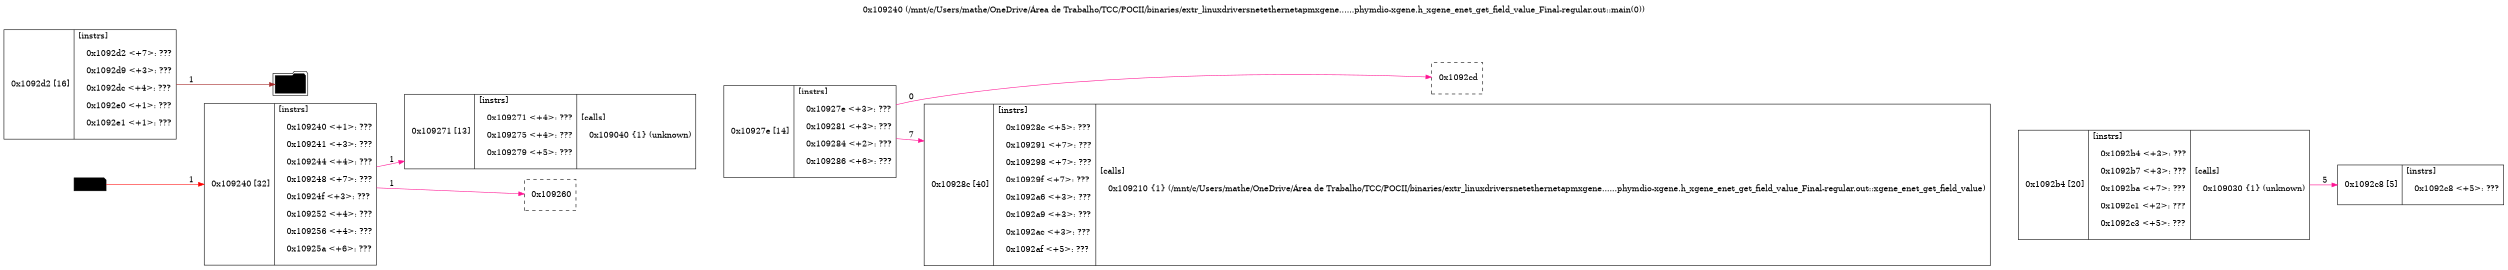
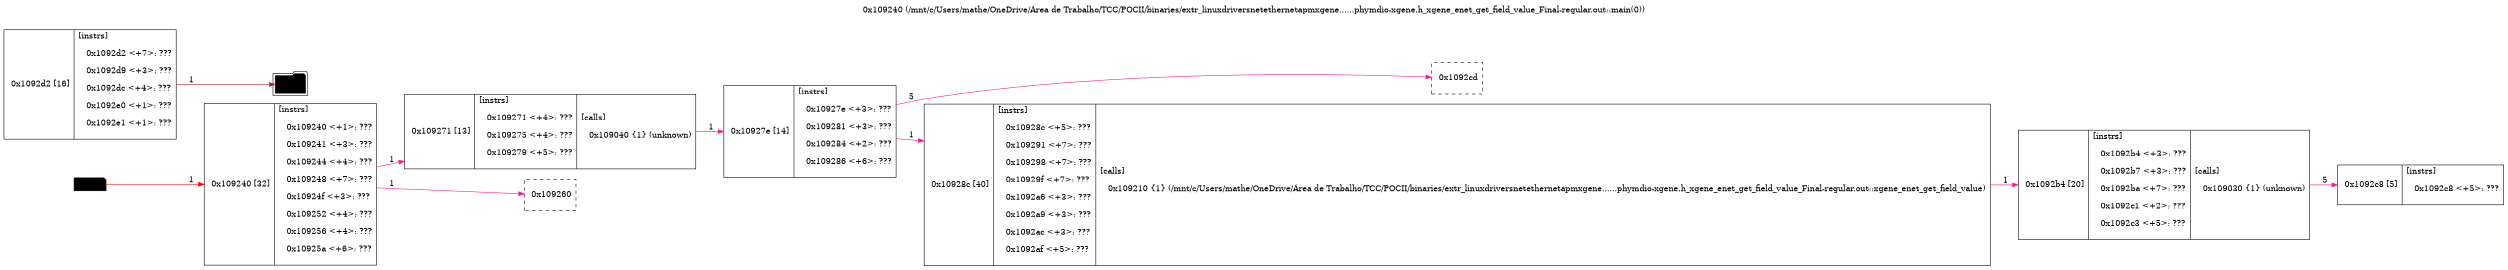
(910, 97) -> (910, 97)
none -> (707, 132)
(910, 135) -> (910, 135)
none -> (2001, 185)
